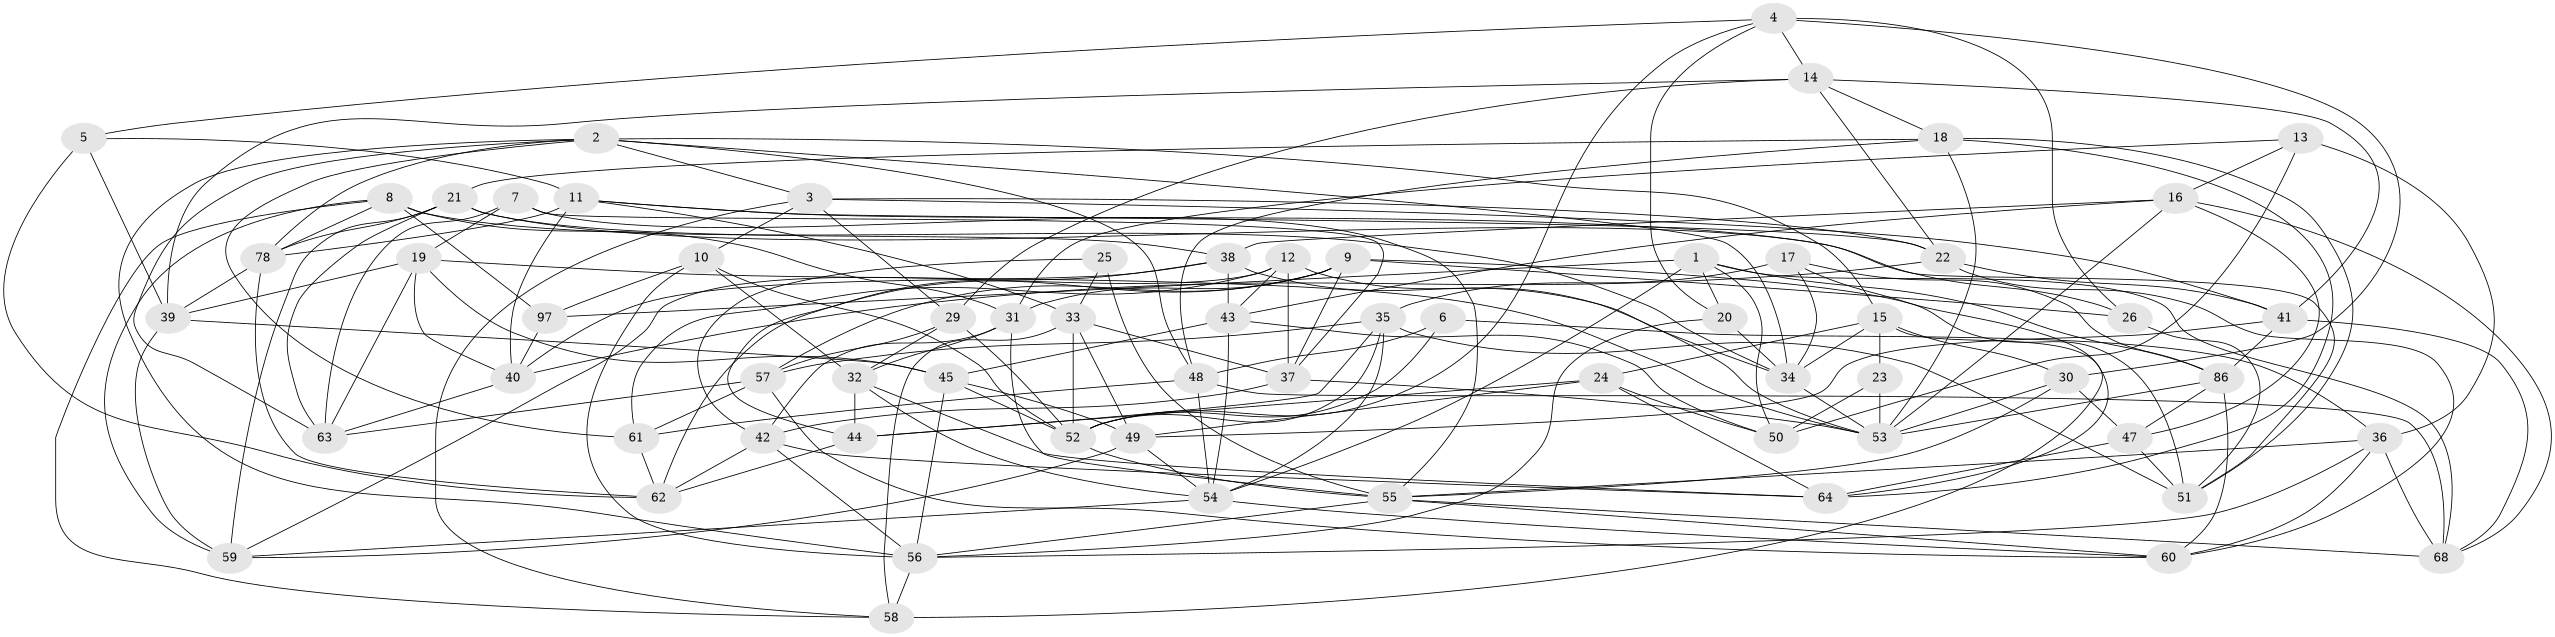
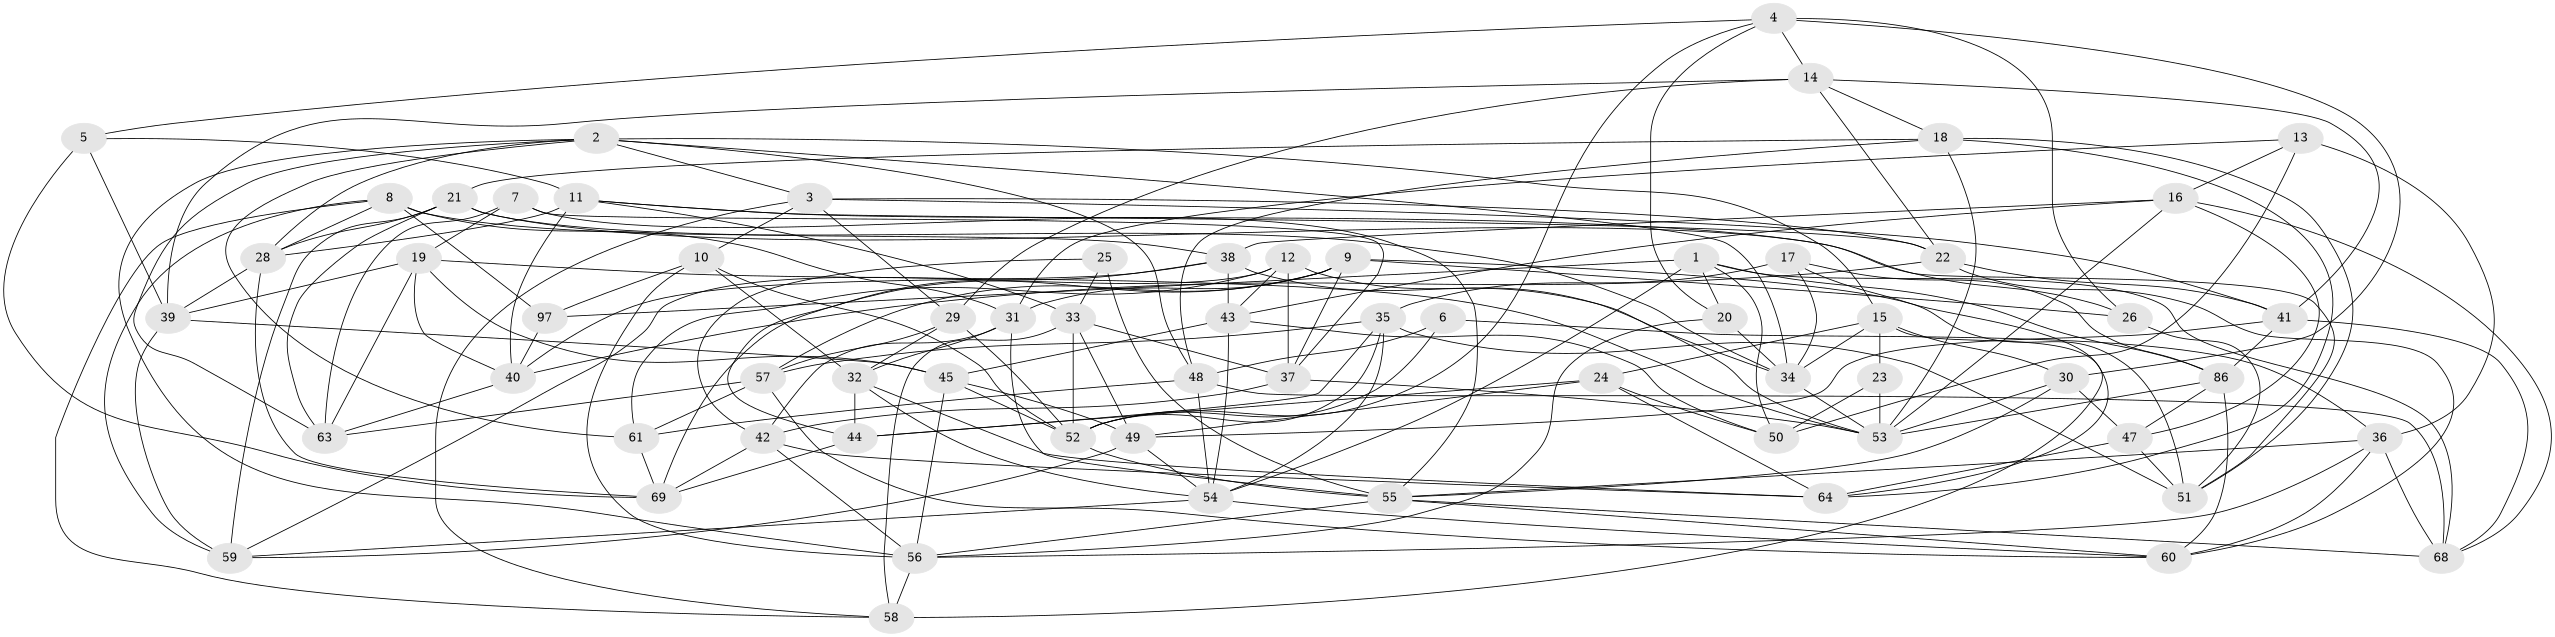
(263, 258) -> (263, 258)
(659, 498) -> (659, 498)
